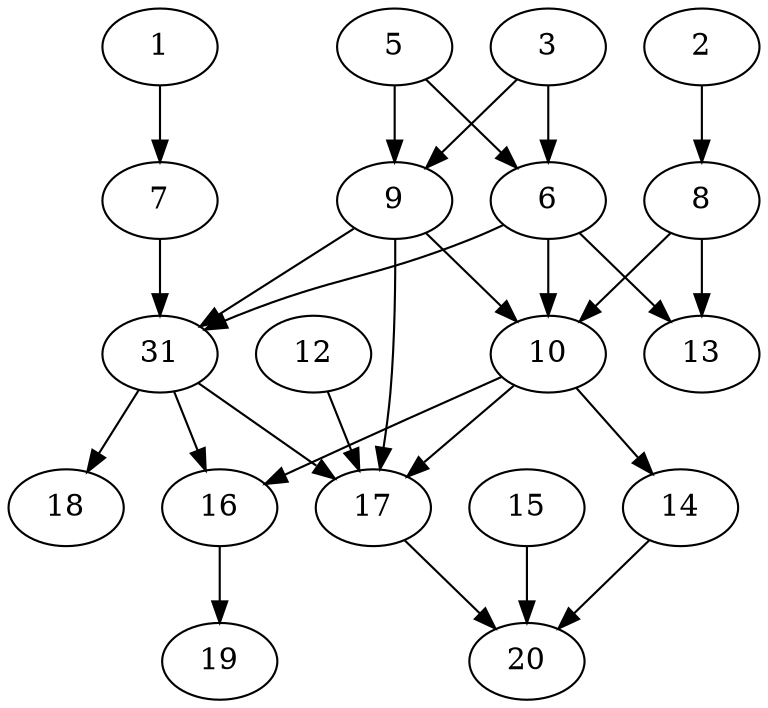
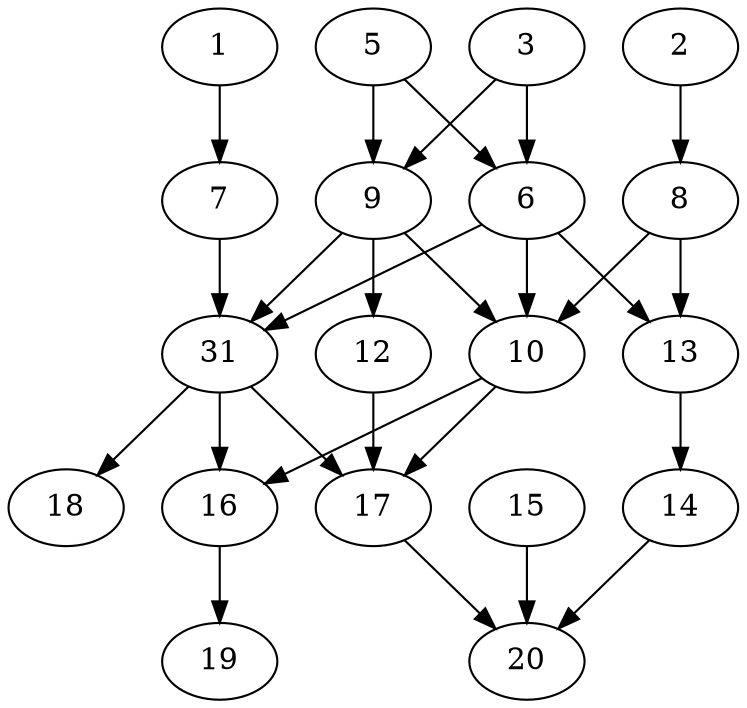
(393, 344) -> (373, 263)
(607, 423) -> (681, 420)
